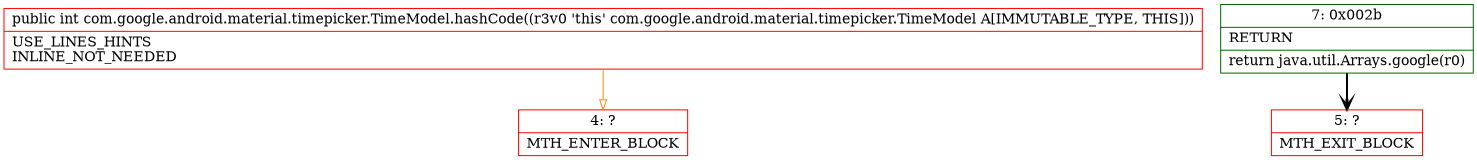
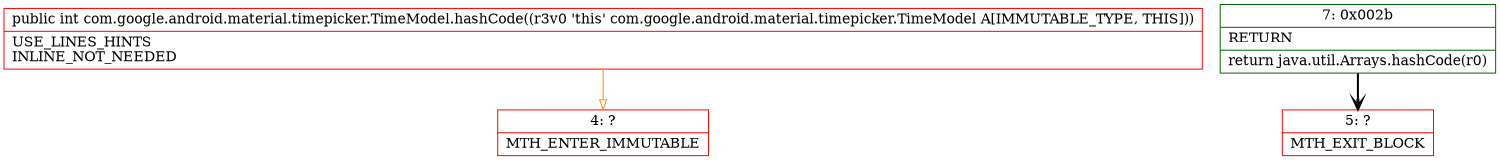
(1347, 61) -> (1358, 61)
(603, 144) -> (603, 144)
